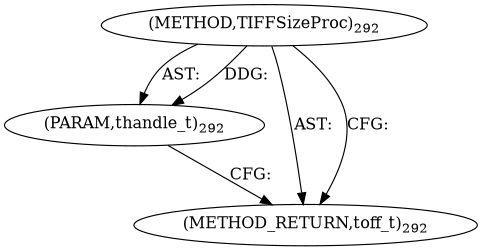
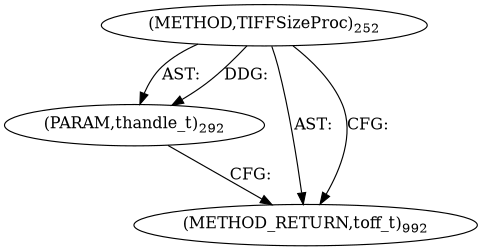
(367, 24) -> (367, 24)
(415, 223) -> (415, 223)
